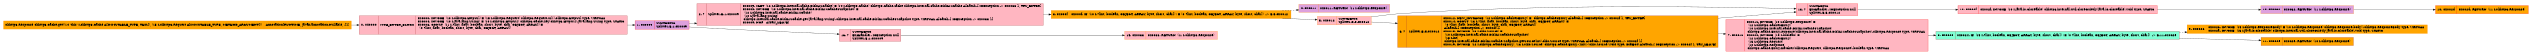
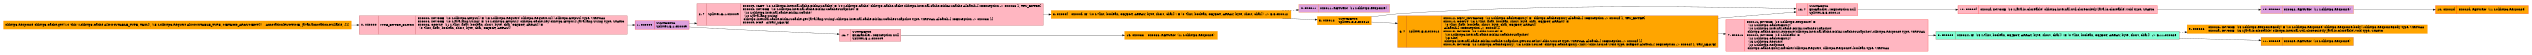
(1344, 21) -> (1344, 21)
(1171, 35) -> (1171, 35)
